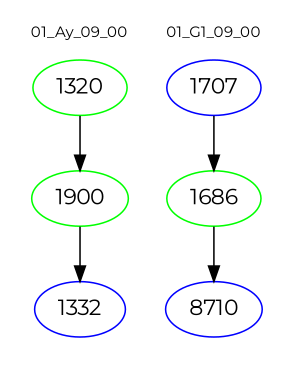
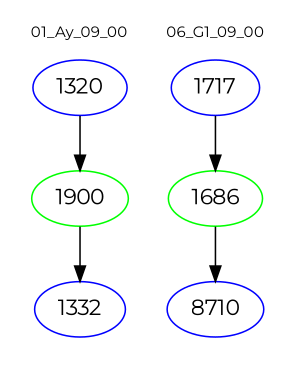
(214, 33) -> (215, 33)
(80, 88) -> (80, 88)
(214, 88) -> (215, 88)
